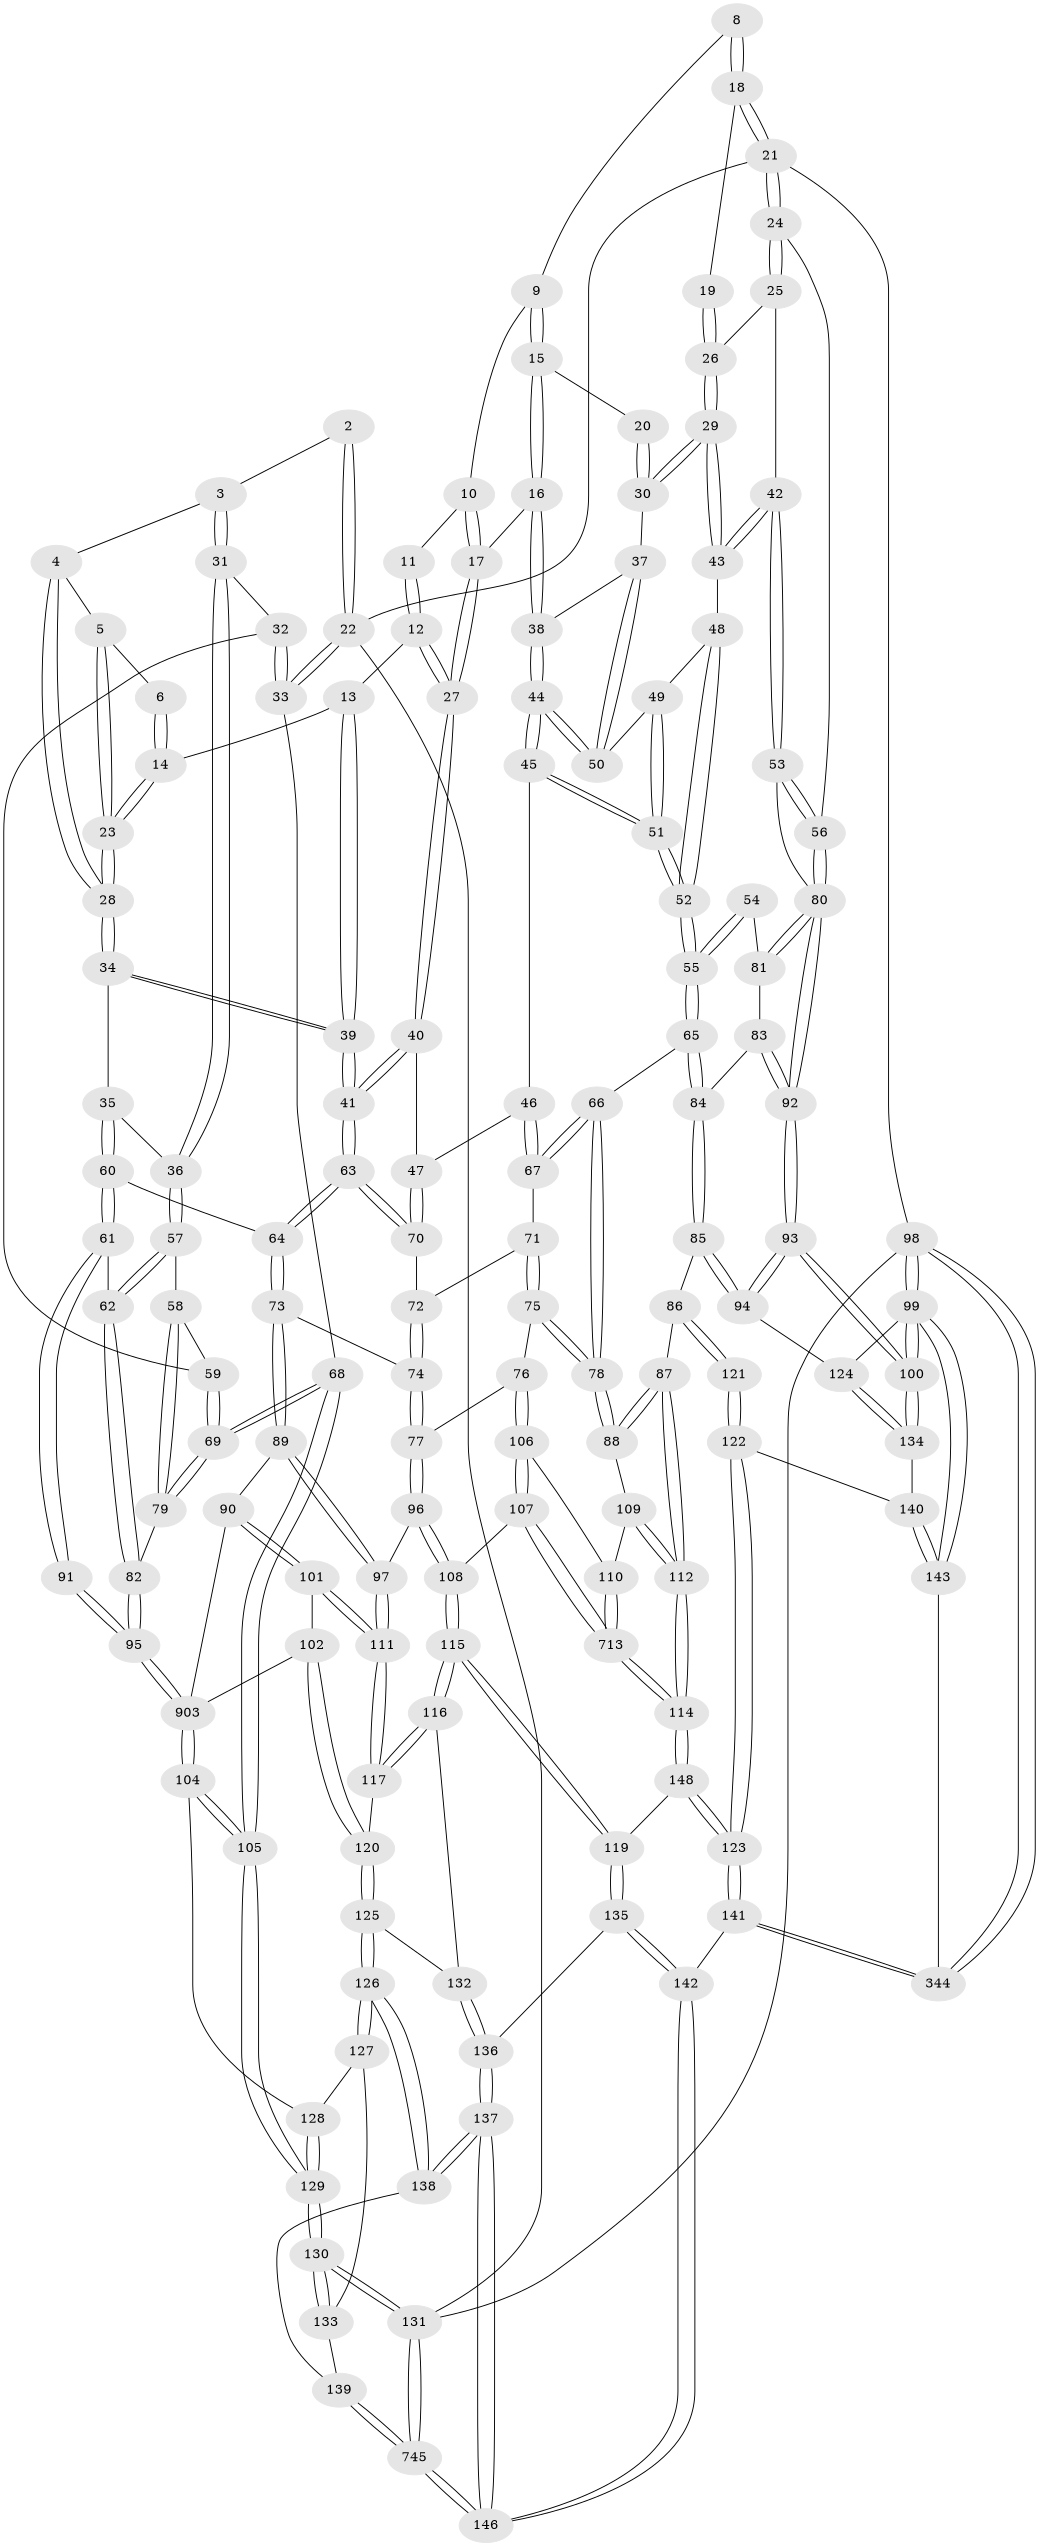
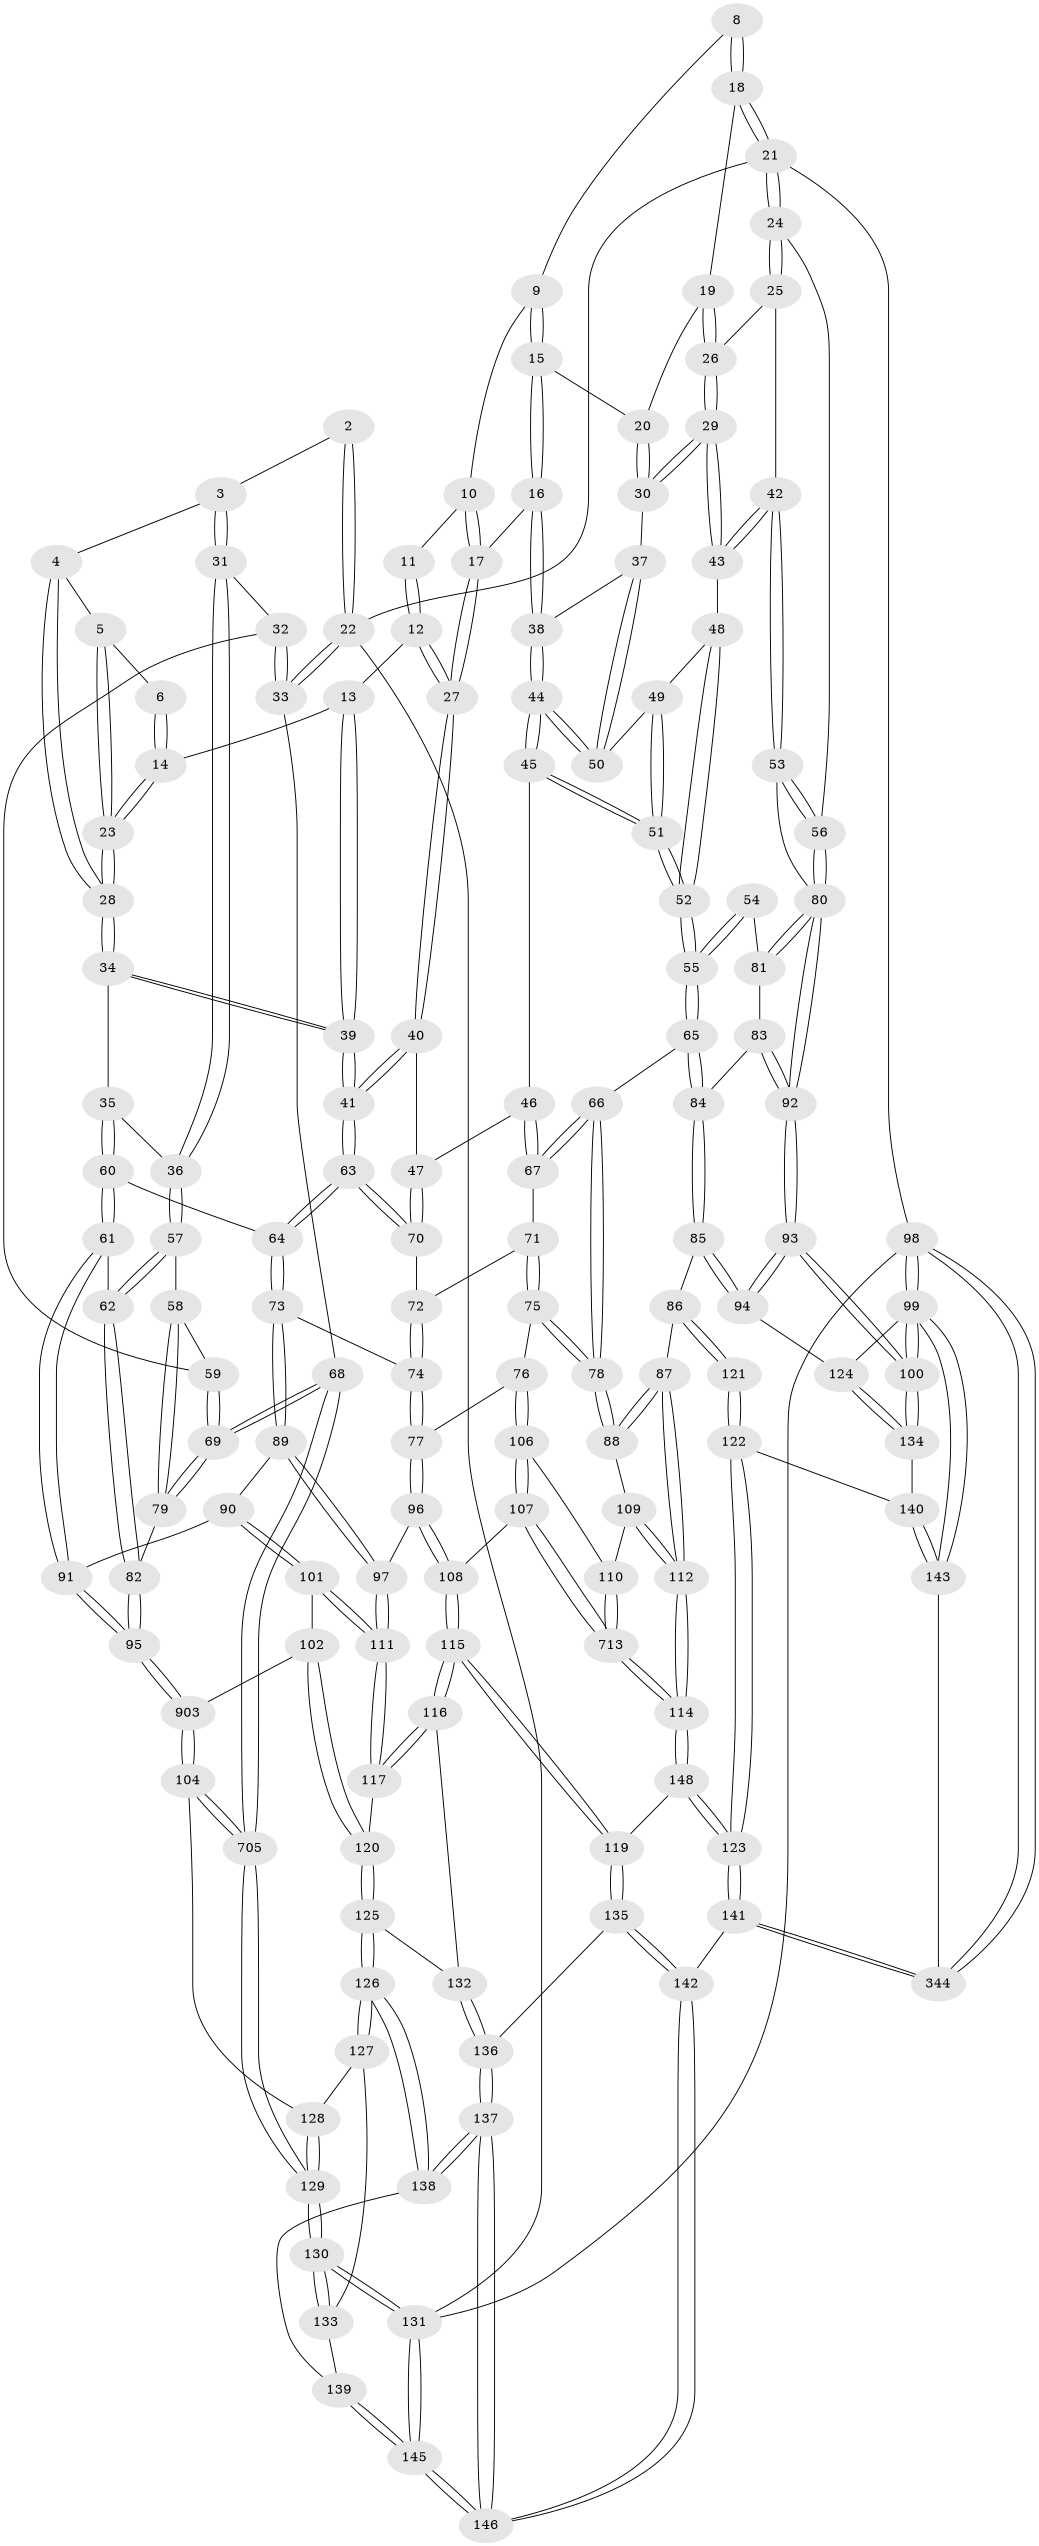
none -> (670, 357)
(208, 1612) -> (157, 1541)
(250, 1849) -> (250, 1849)
(415, 2458) -> (415, 2458)
